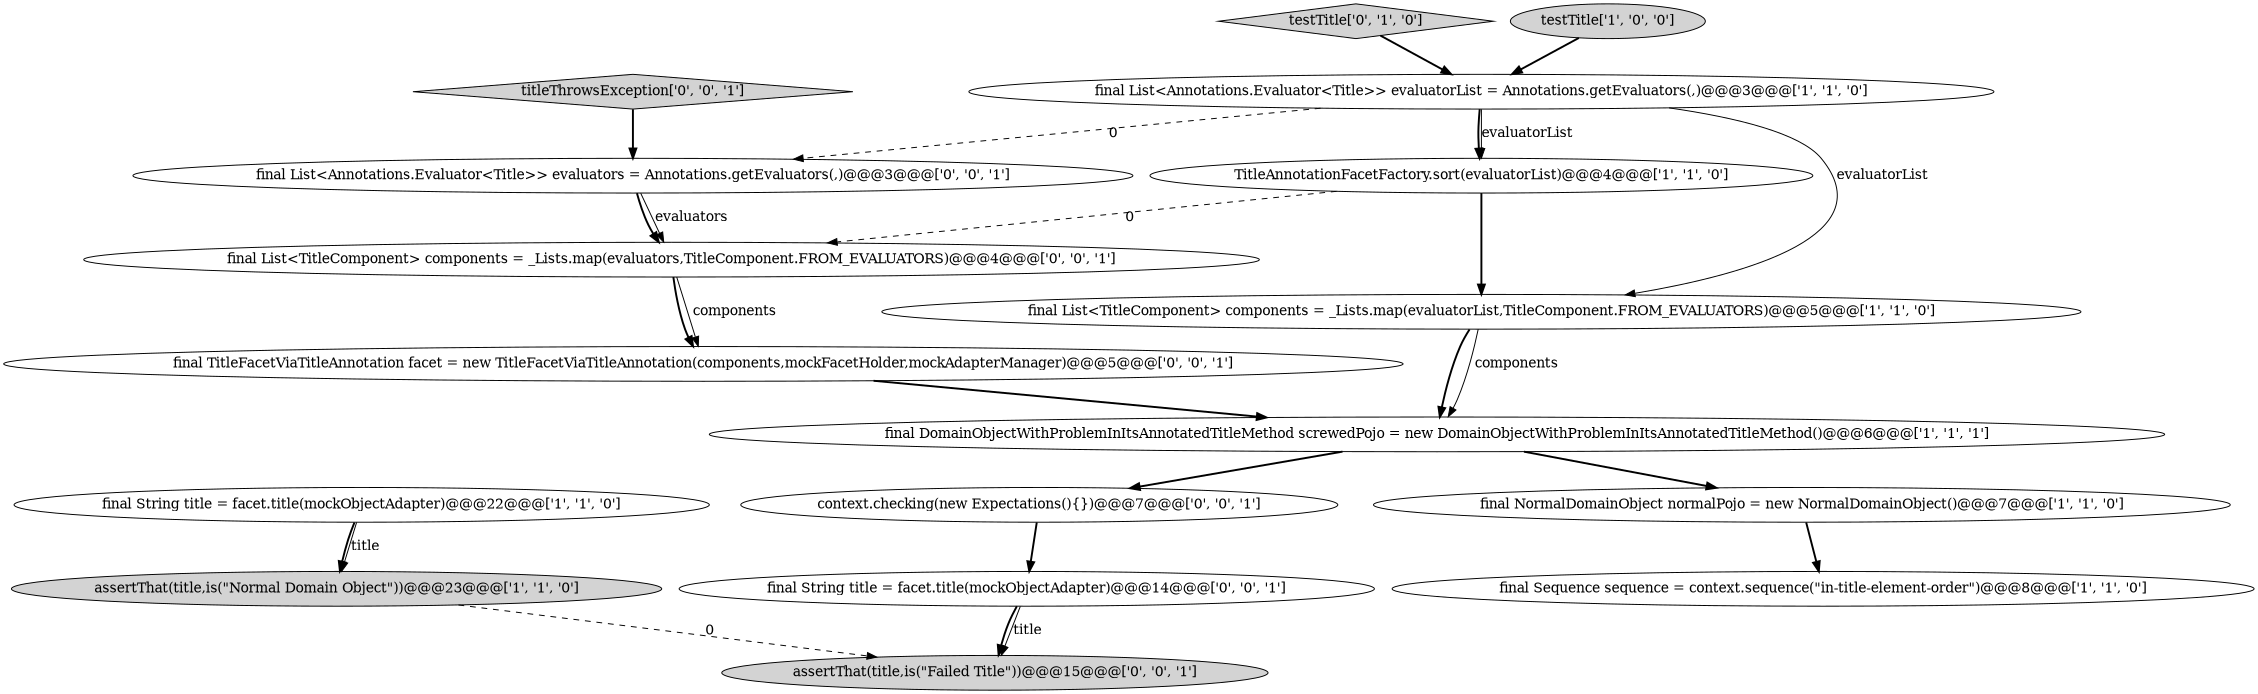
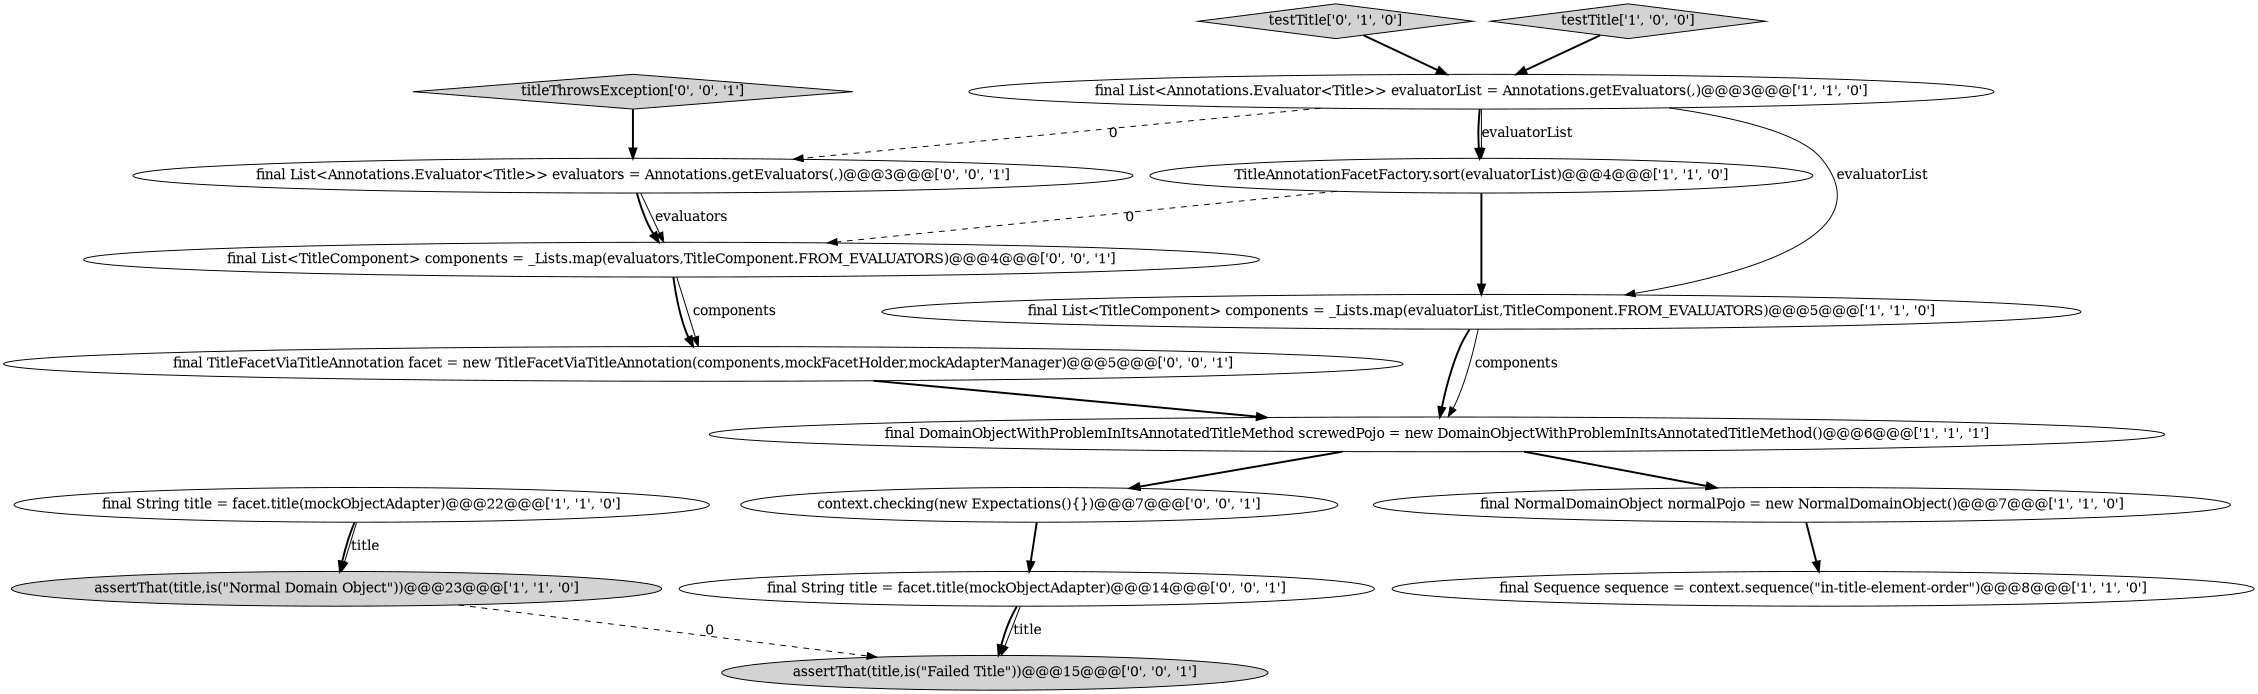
(1608, 21) -> (1628, 21)
